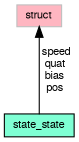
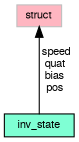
(39, 125) -> (39, 125)
